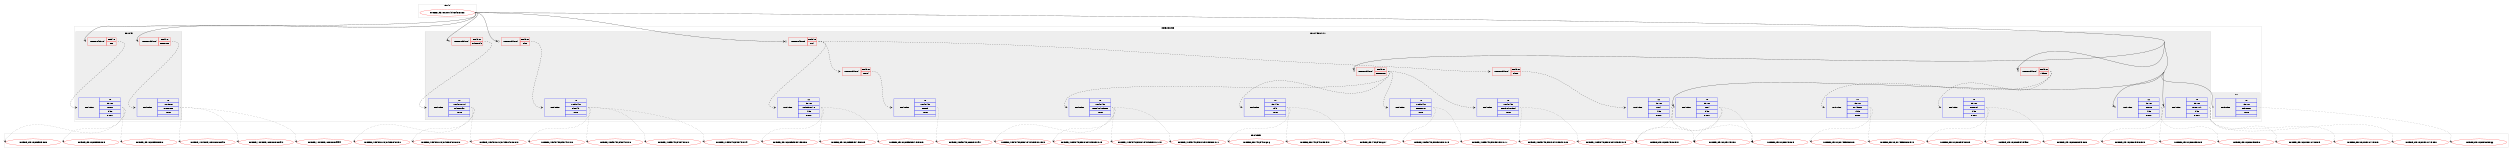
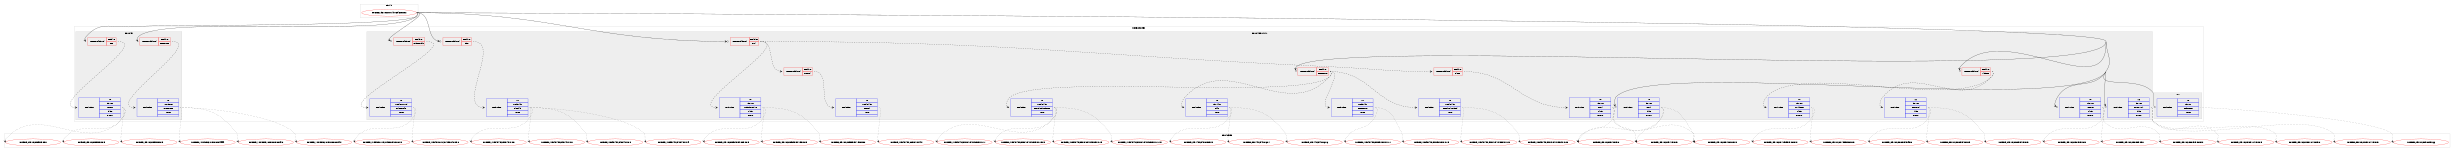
(441, 142) -> none
